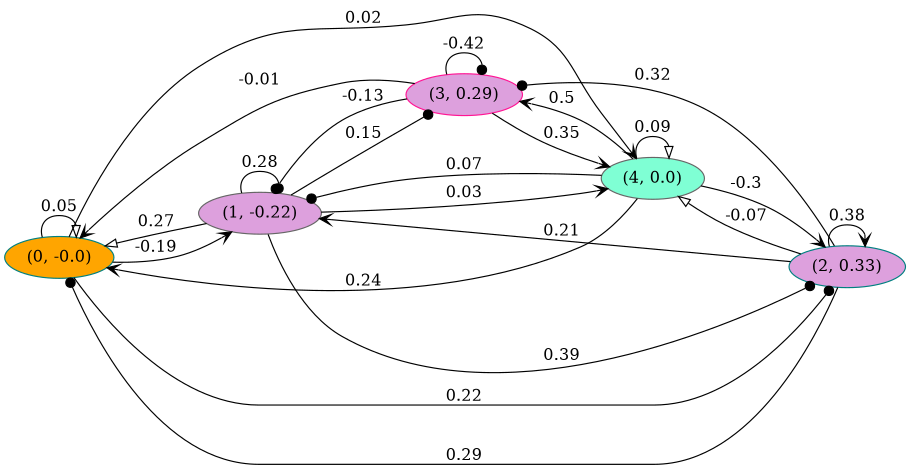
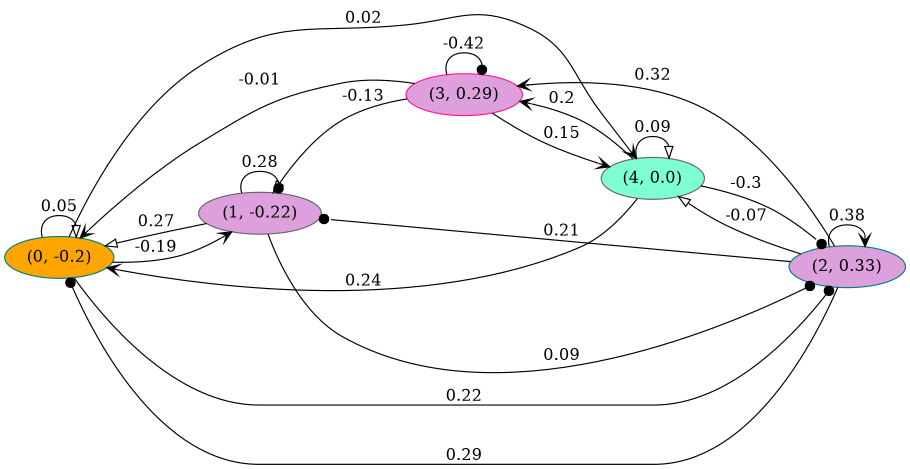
(562, 99) -> (562, 99)
(709, 111) -> (709, 111)
(334, 126) -> (334, 126)
(562, 134) -> (562, 134)
(357, 156) -> none
(458, 175) -> none
(459, 205) -> none
(762, 205) -> (762, 205)
(561, 241) -> (561, 241)
(59, 257) -> (59, 257)
(562, 356) -> (562, 356)
